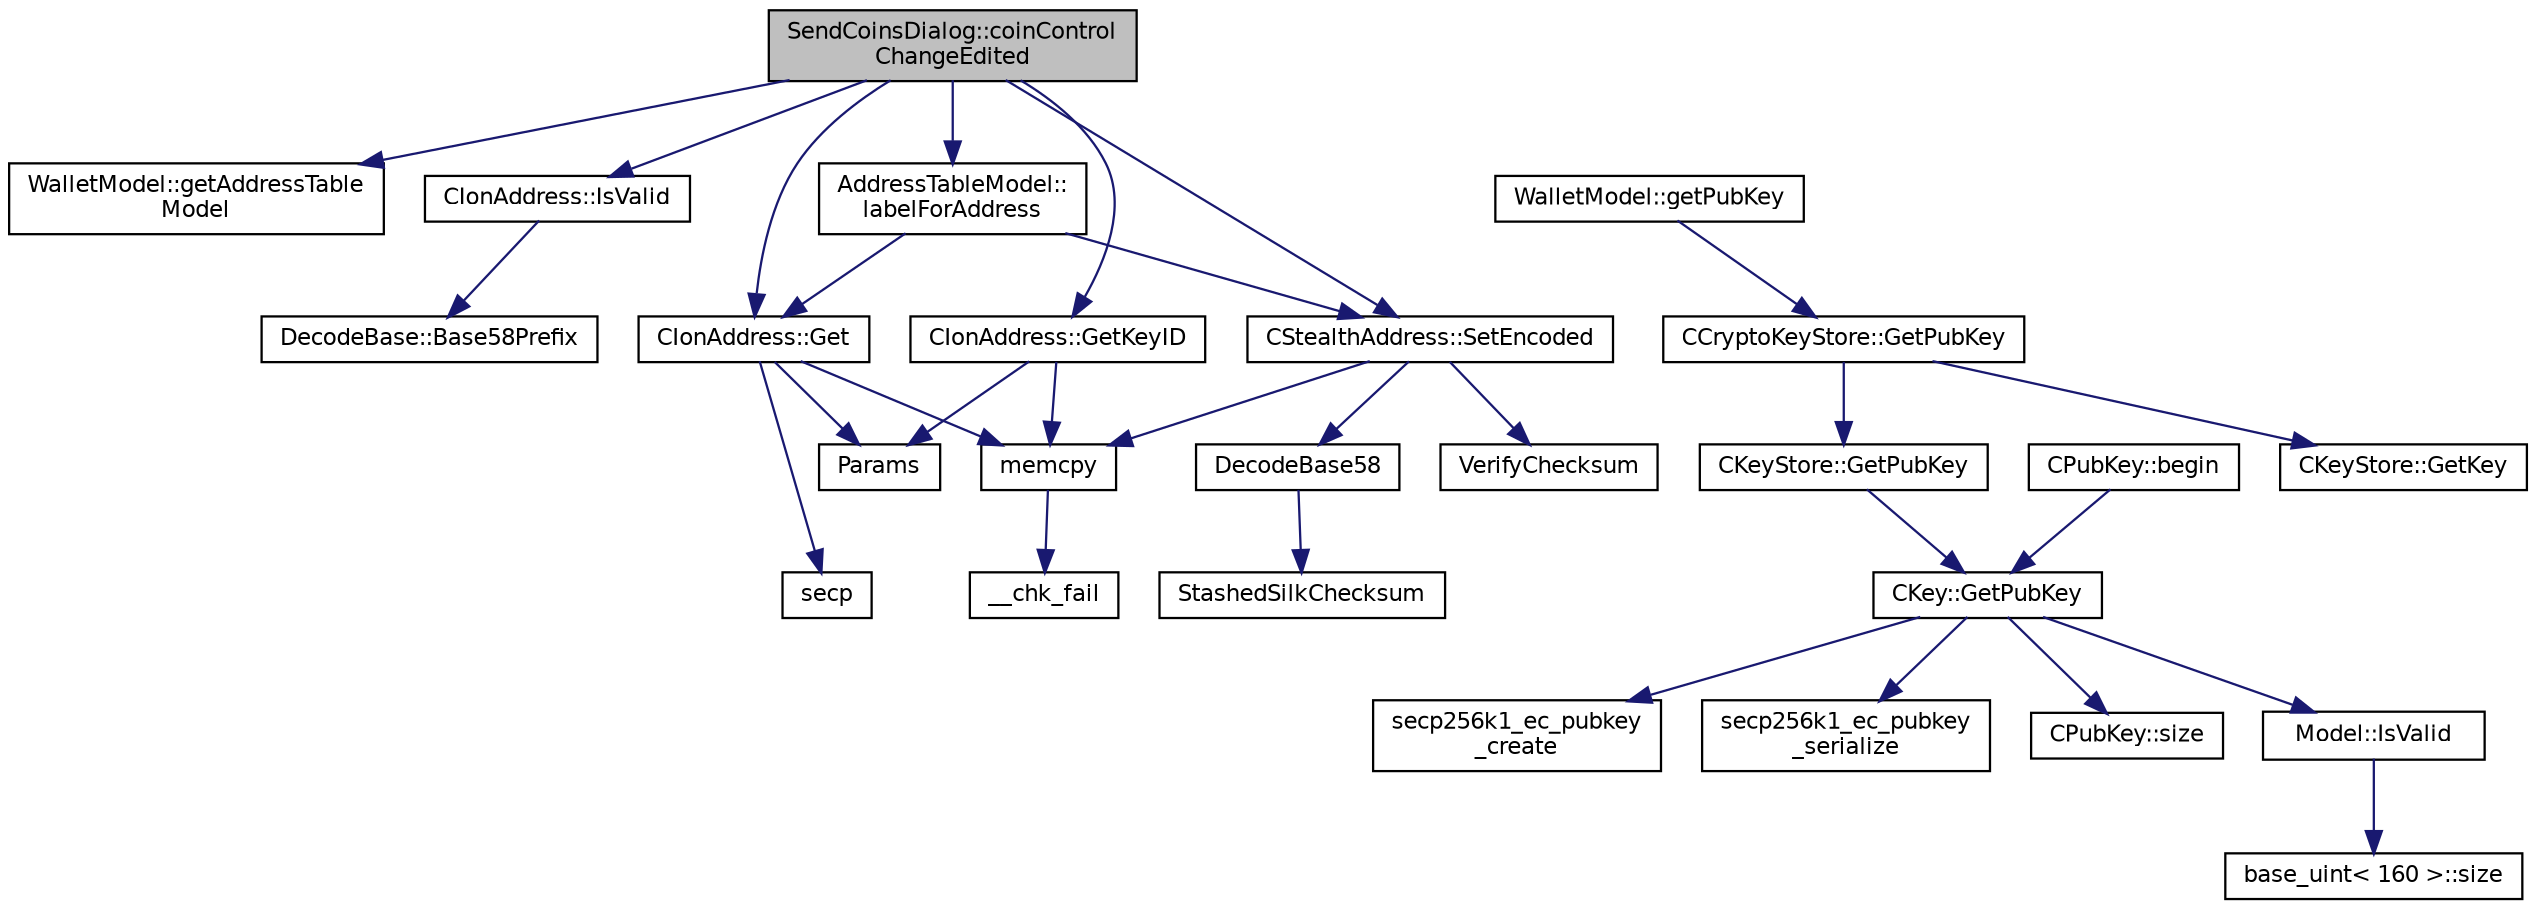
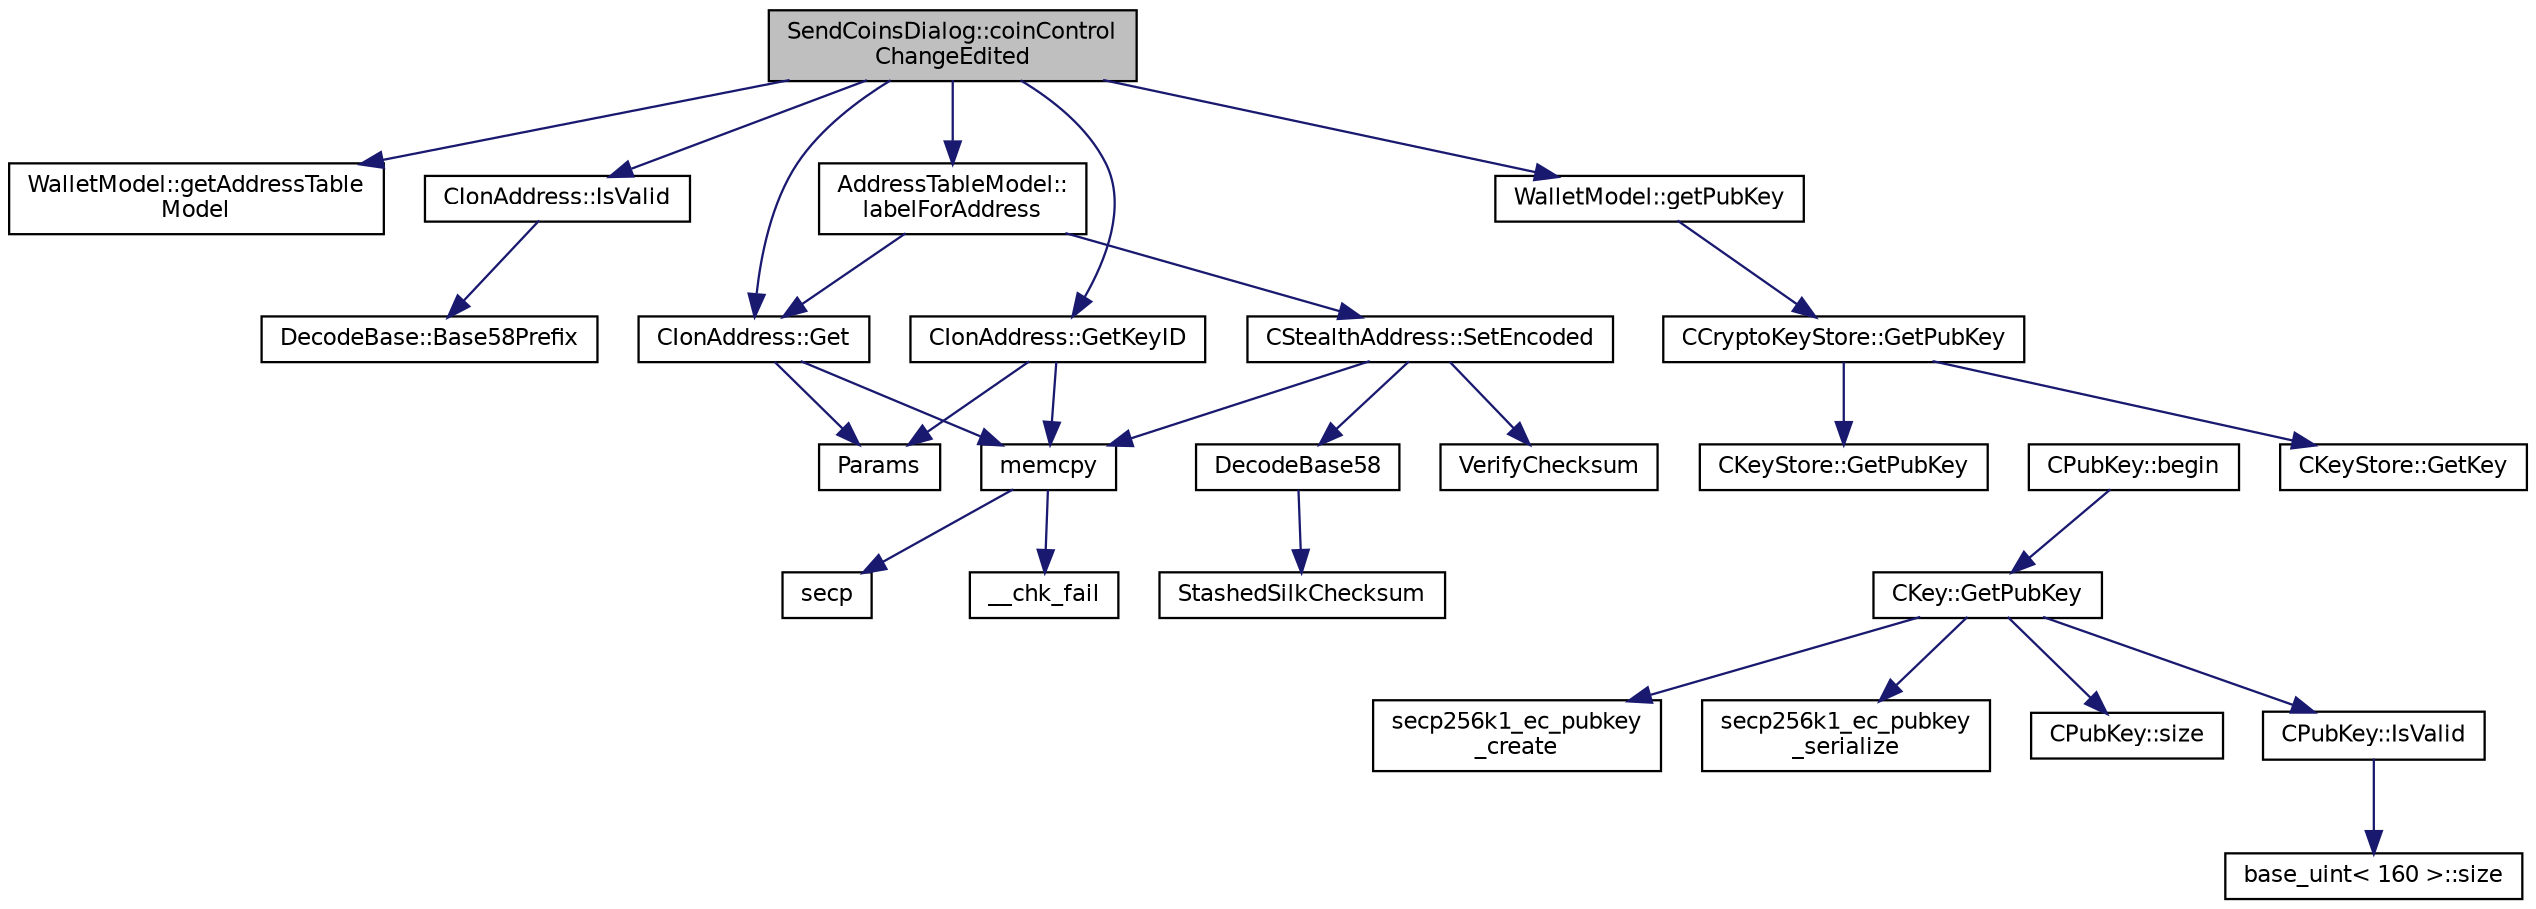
(1192, 193) -> (1319, 126)
(787, 456) -> (948, 526)
(1907, 524) -> none
(2374, 736) -> (2374, 736)
